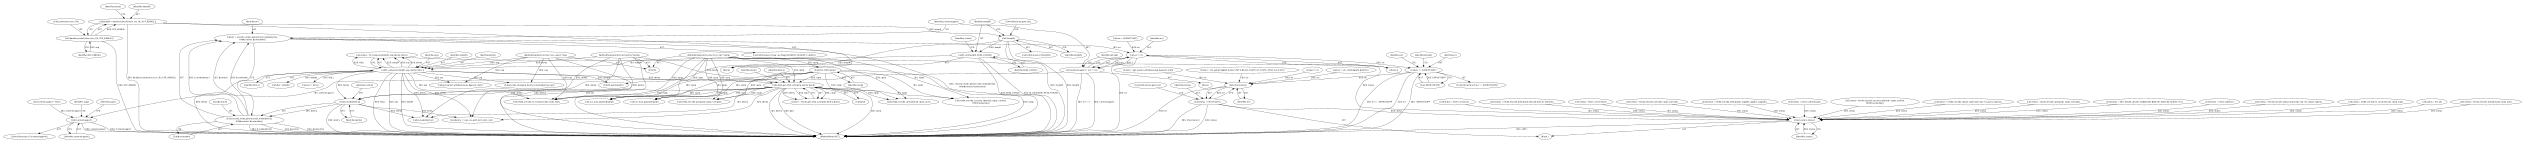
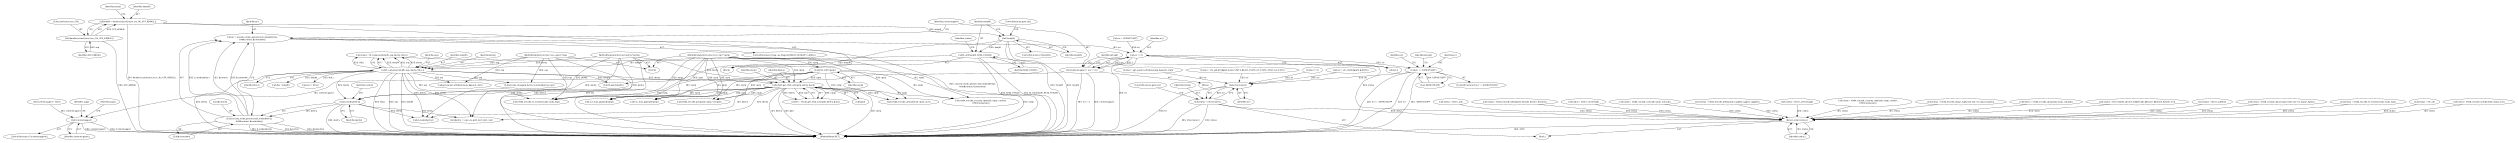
(1454, 102) -> (1451, 102)
